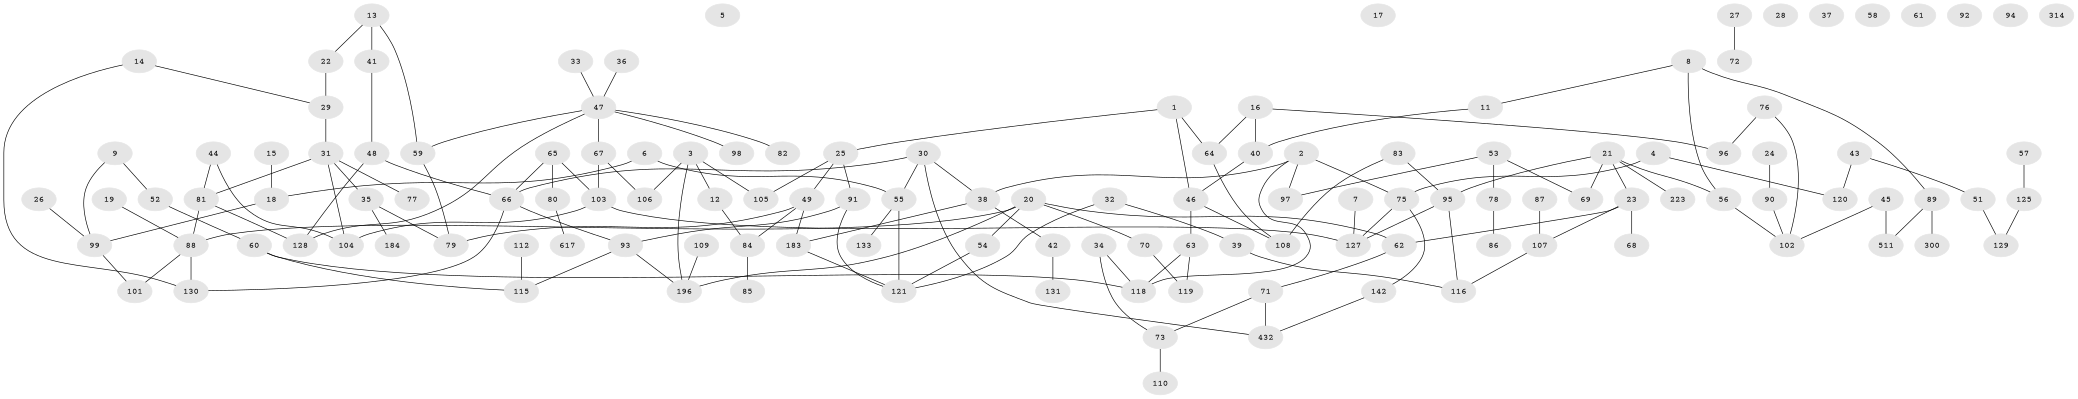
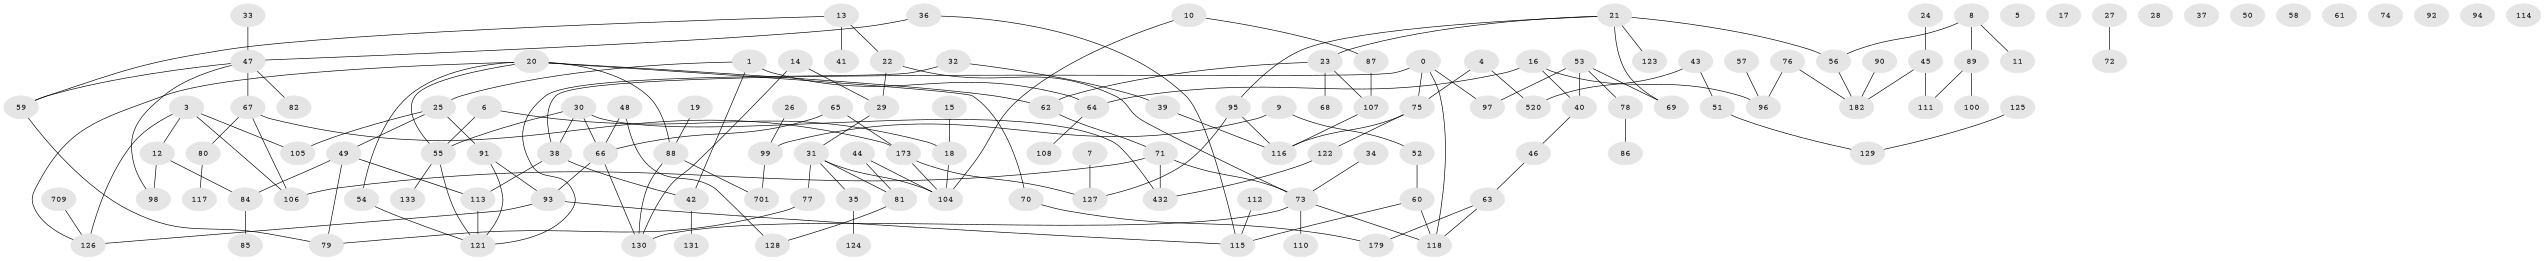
none -> (1189, 15)
(2057, 15) -> (2524, 15)
none -> (2248, 15)
none -> (2386, 15)
none -> (1139, 63)
none -> (445, 80)
none -> (1107, 93)
(372, 107) -> none
(1367, 122) -> (1579, 84)
(1183, 153) -> (727, 116)
(1301, 153) -> (1423, 61)
(1398, 153) -> none
(553, 175) -> (226, 130)
none -> (155, 176)
none -> (726, 176)
(1770, 176) -> (1926, 38)
(2024, 176) -> (1752, 84)
(459, 198) -> none
(599, 199) -> (903, 153)
(1678, 199) -> (1650, 61)
(1840, 199) -> (1533, 107)
(400, 218) -> (570, 231)
(183, 222) -> (947, 176)
(1237, 222) -> none
(1377, 222) -> (1359, 128)
(196, 223) -> none
none -> (971, 224)
(392, 245) -> (854, 245)
(567, 245) -> (199, 199)
(702, 245) -> (59, 199)
(793, 245) -> (478, 199)
(1787, 245) -> (1857, 107)
(1886, 245) -> (1926, 107)
(1932, 245) -> (1972, 107)
(1119, 268) -> (1367, 222)
(135, 291) -> (762, 199)
(684, 291) -> (88, 245)
(1186, 291) -> (1376, 245)
(1379, 291) -> (1325, 153)
